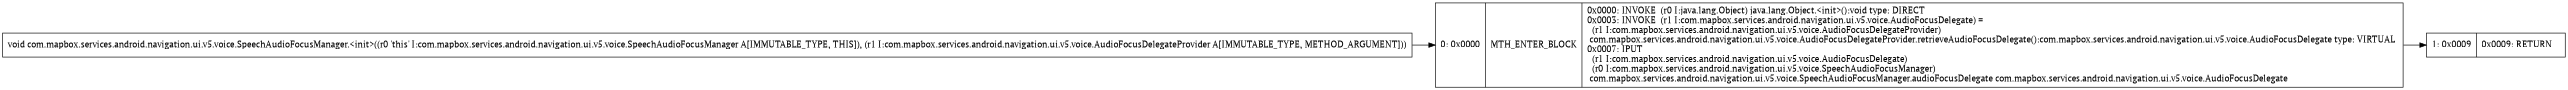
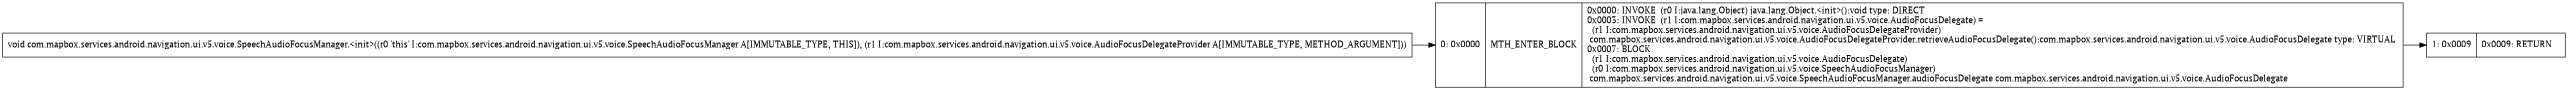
(1618, 50) -> (1622, 50)
